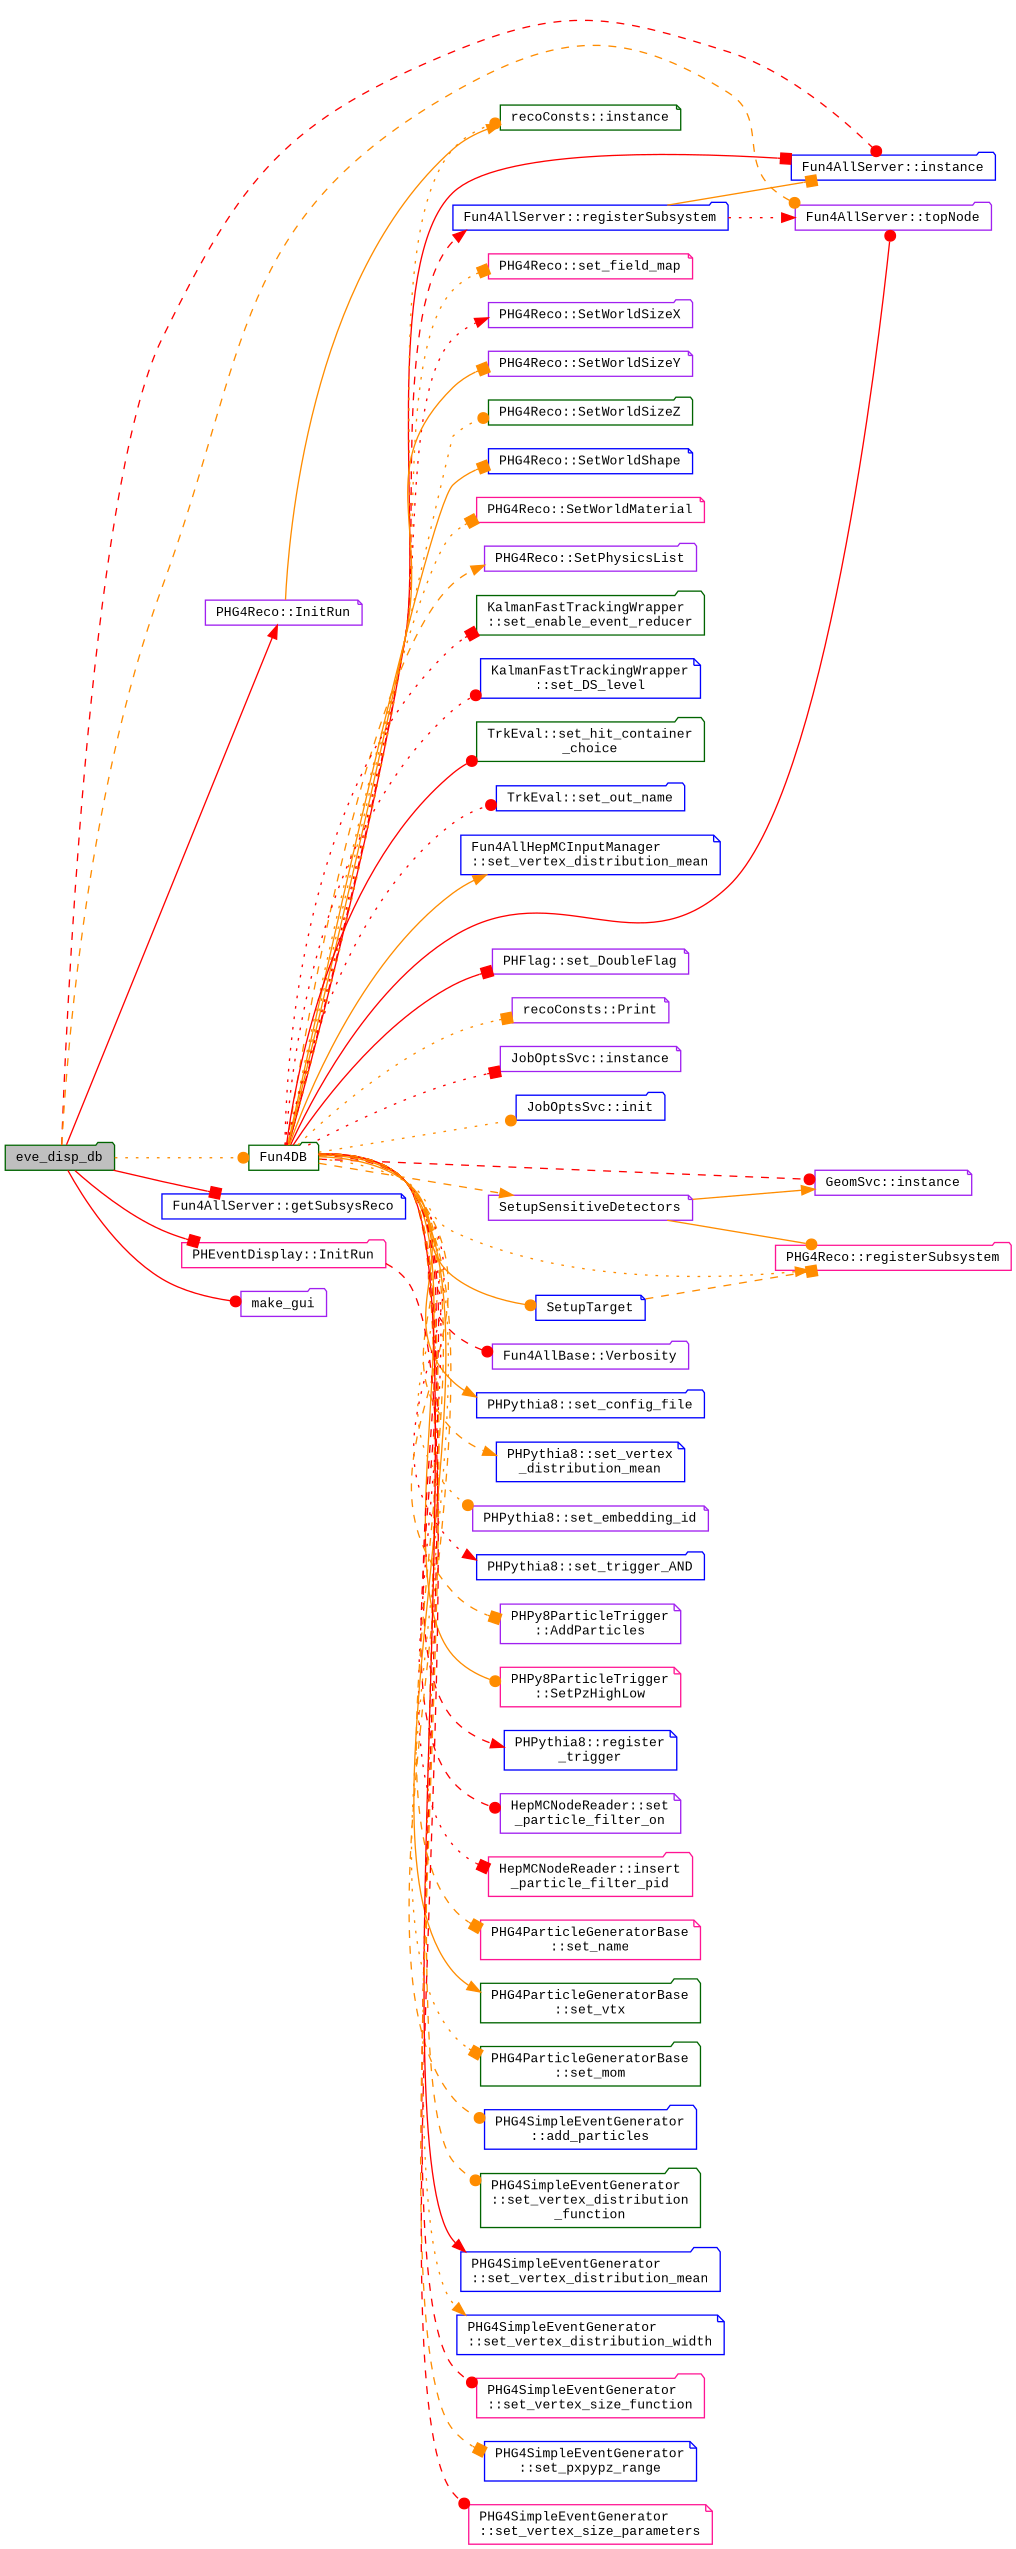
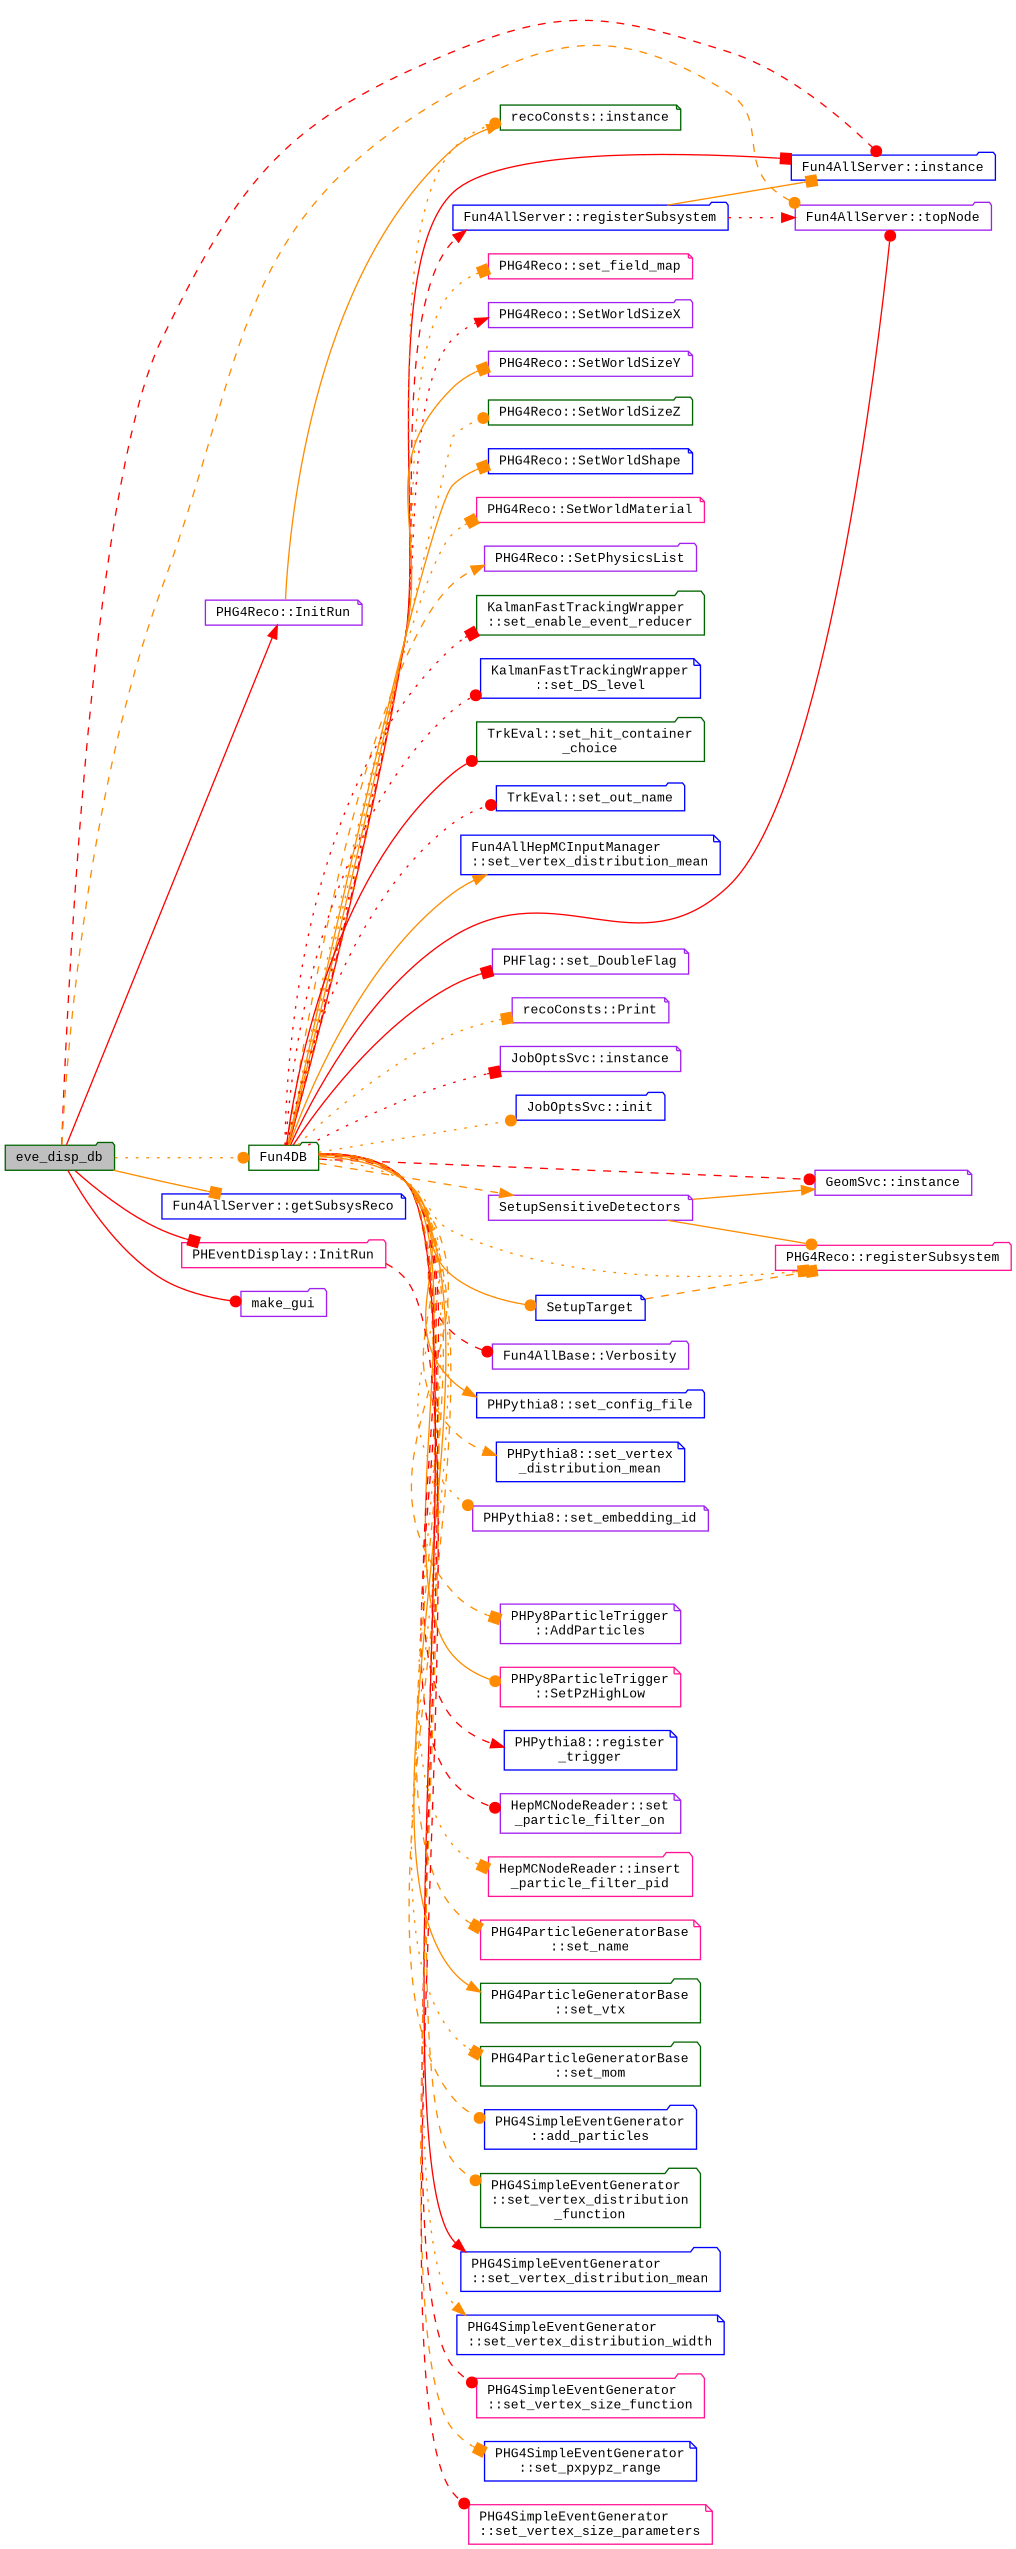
(160, 1181) -> (160, 1181)
(542, 1261) -> (542, 1261)
(432, 1481) -> (432, 1481)
(591, 1567) -> none
